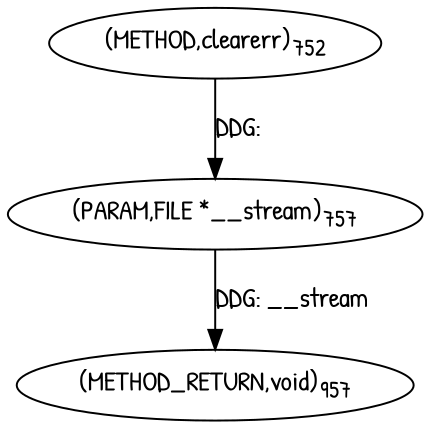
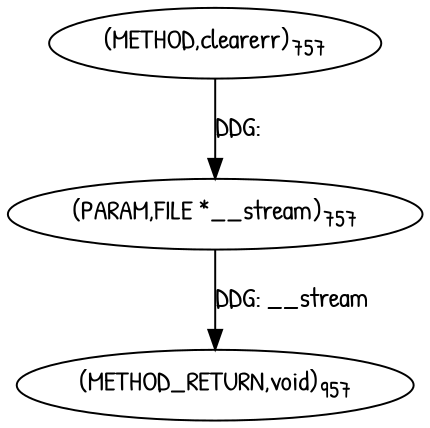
(310, 40) -> (310, 40)
